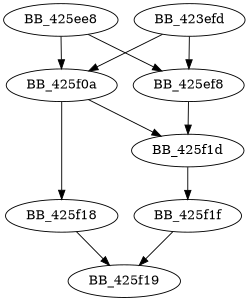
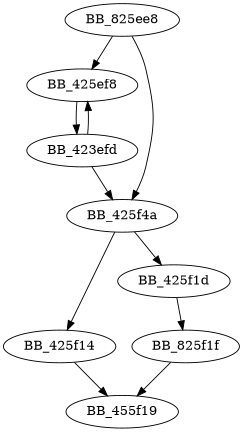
(61, 20) -> (122, 20)
(62, 85) -> (122, 216)
(188, 113) -> (76, 113)
(62, 216) -> (60, 346)
(188, 216) -> (186, 346)
(124, 281) -> (122, 412)
